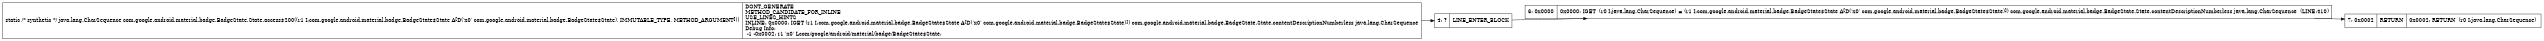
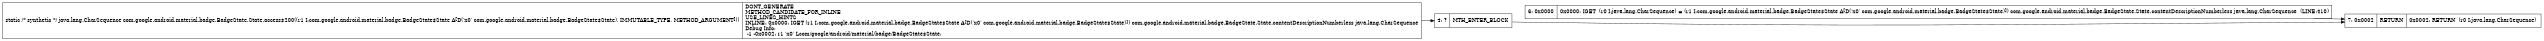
(1548, 19) -> (1927, 25)
(1481, 21) -> (1481, 21)
